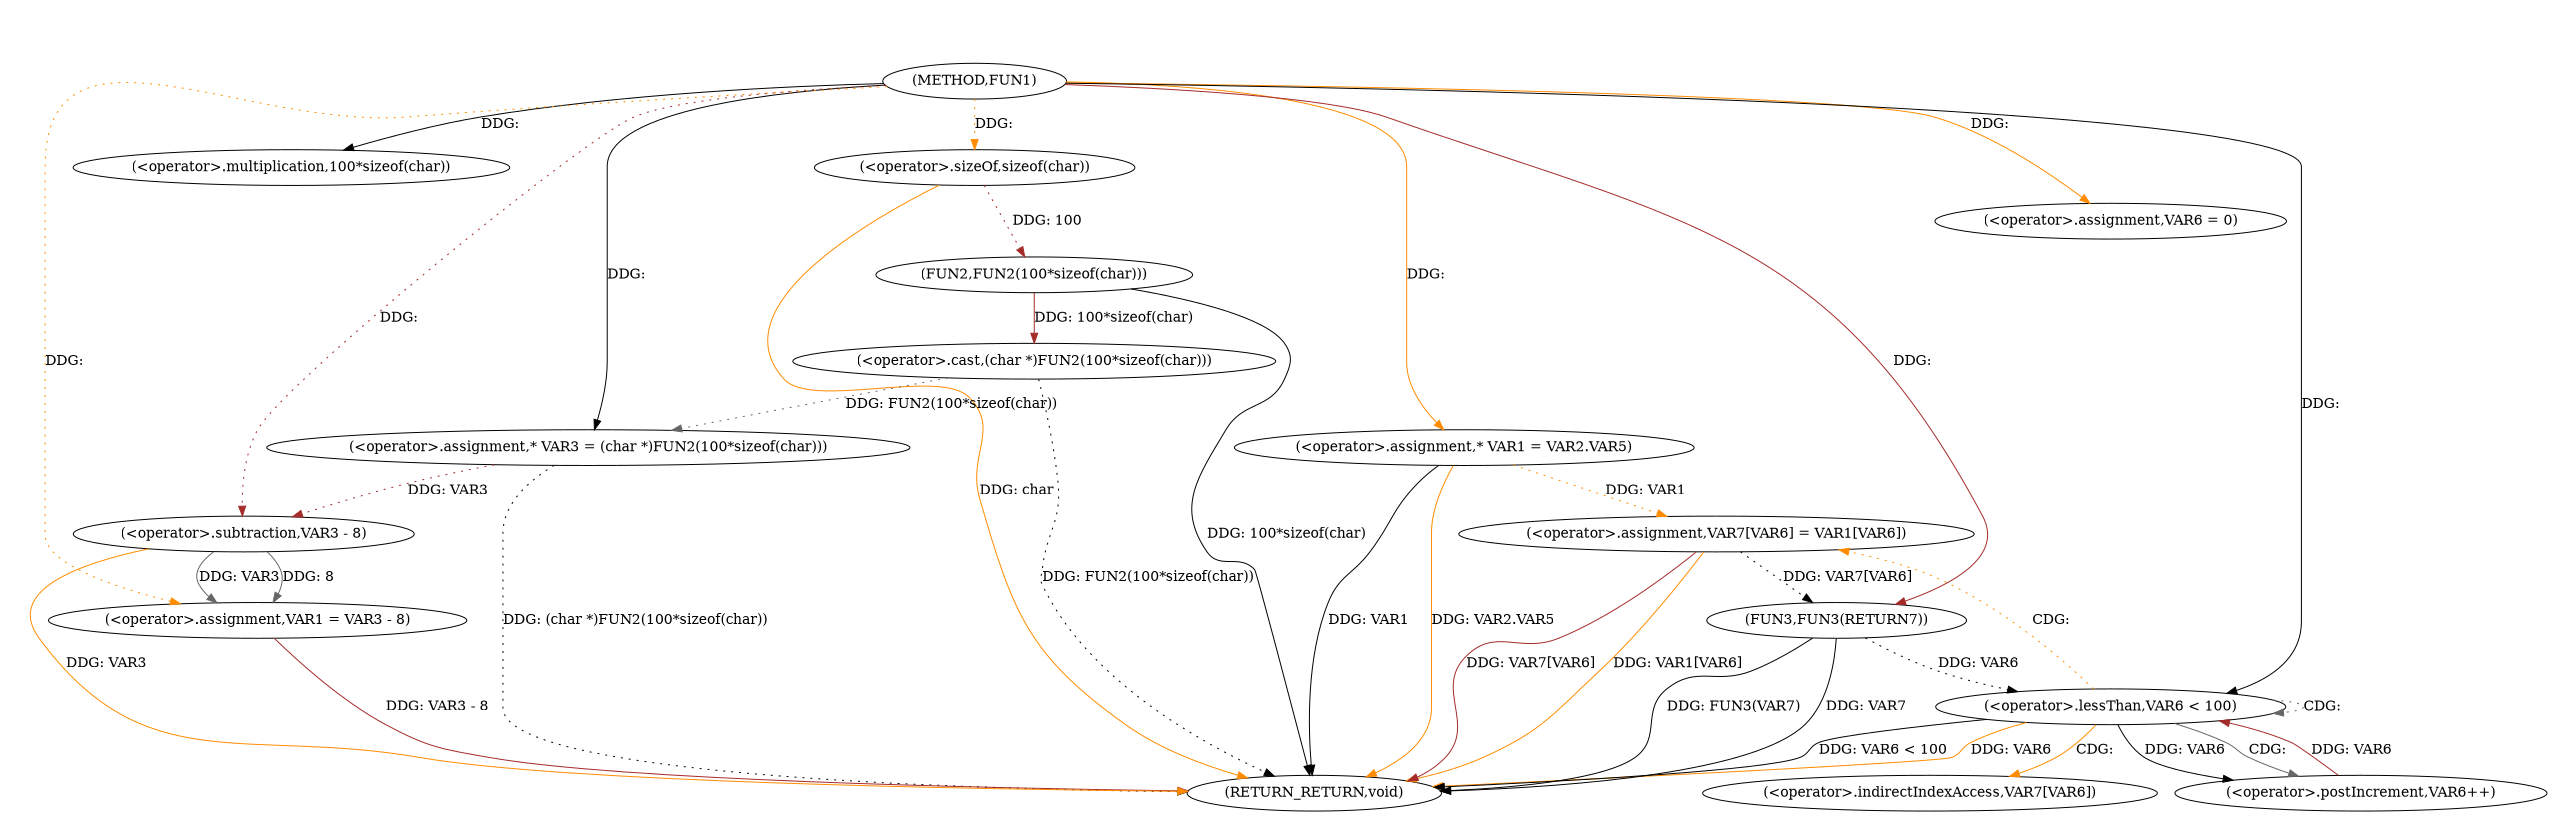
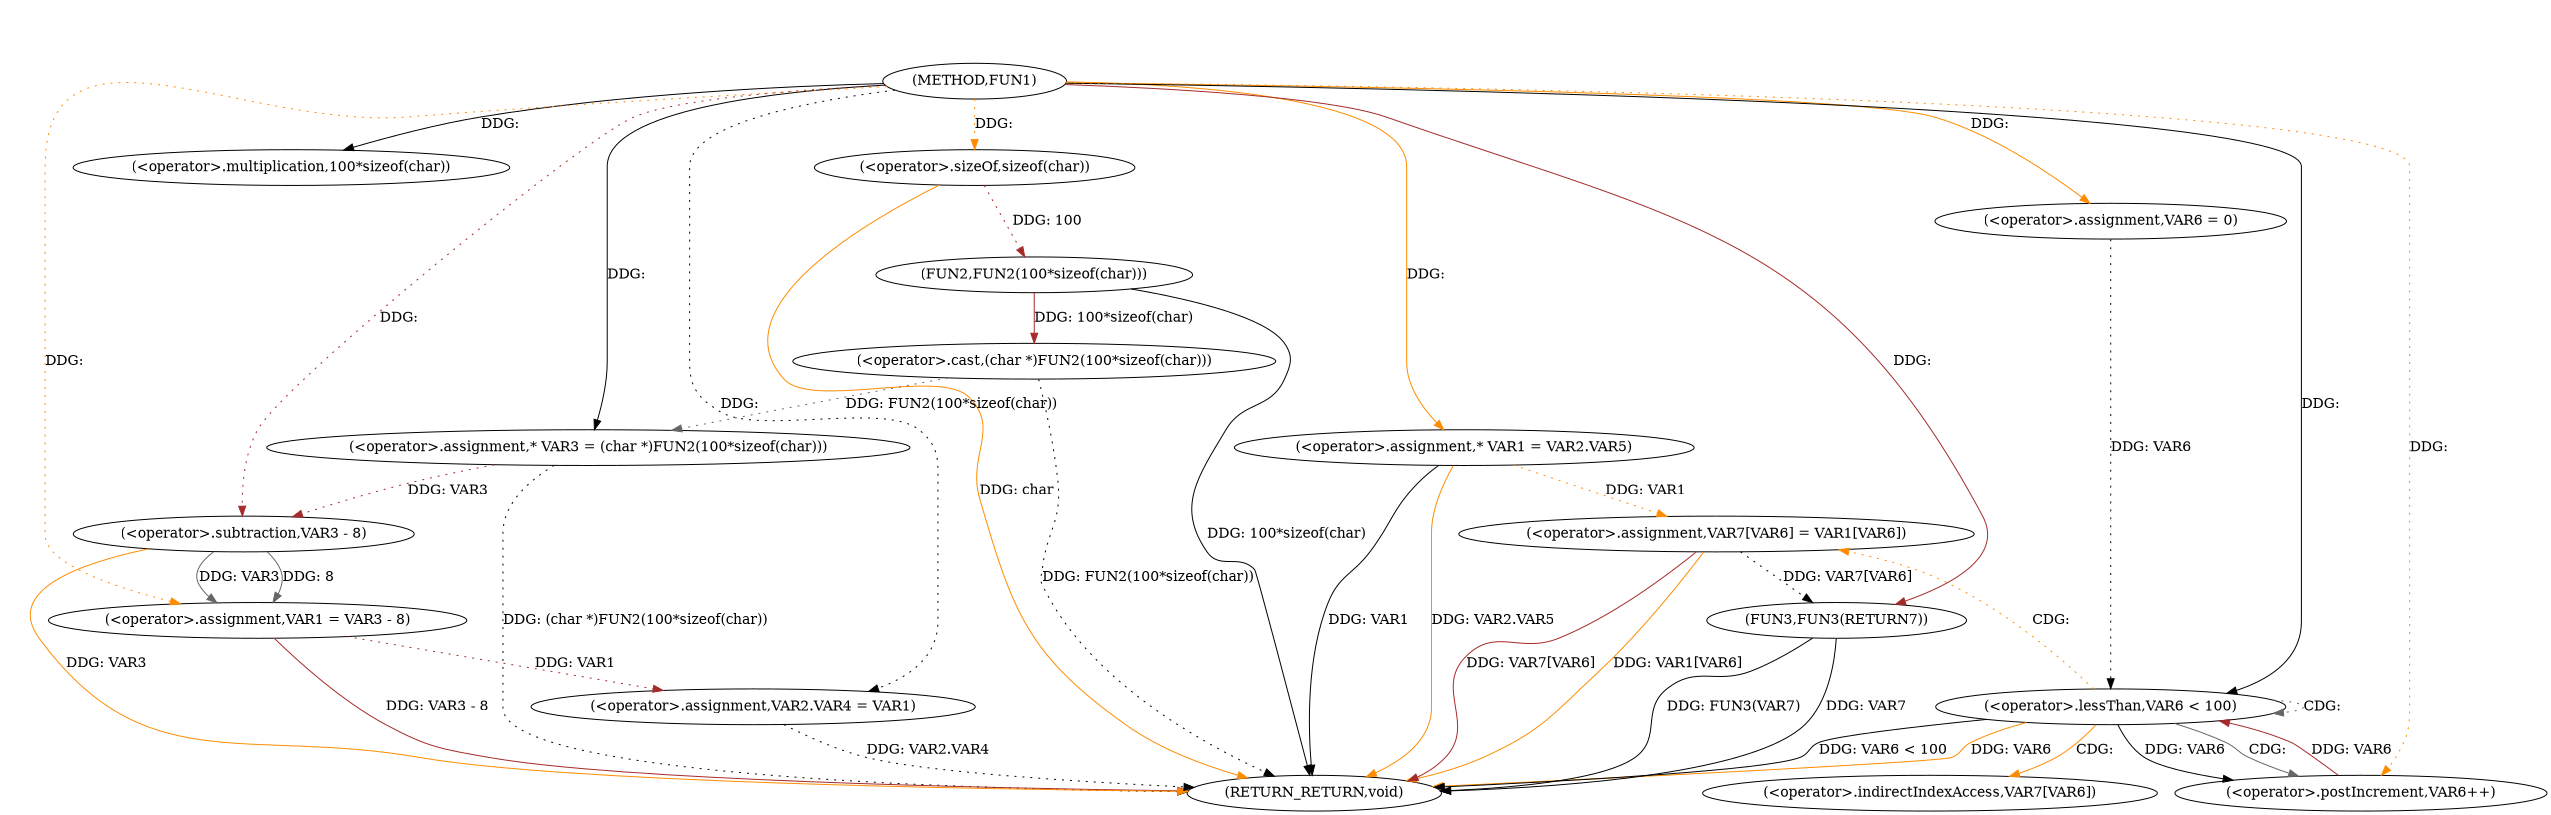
none -> (2045, 110)
(1934, 670) -> (2111, 459)
none -> (753, 707)
